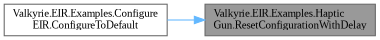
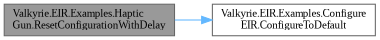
(181, 20) -> (188, 20)
